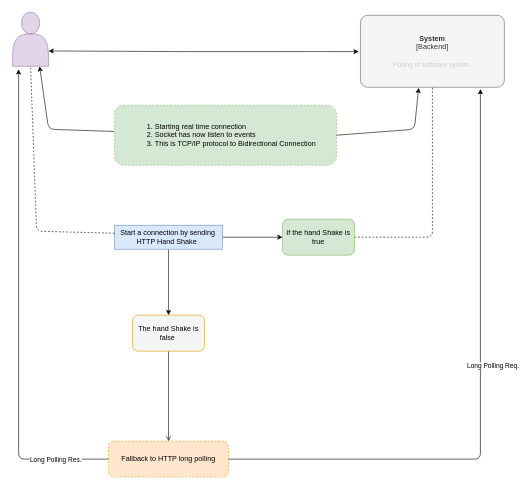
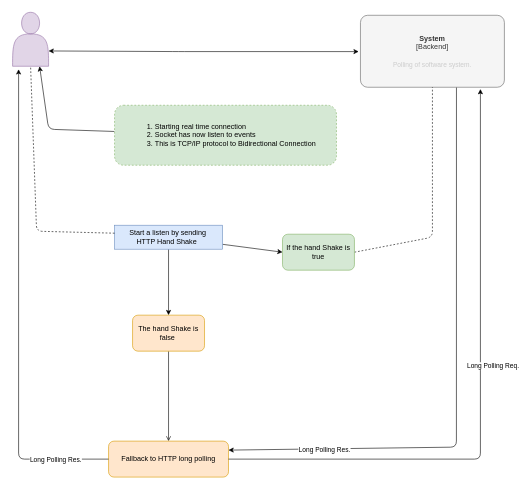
(395, 131) -> none
(169, 237) -> (169, 237)
(318, 237) -> (318, 252)
none -> (456, 268)
(168, 333) -> (168, 333)
(168, 459) -> (168, 459)
